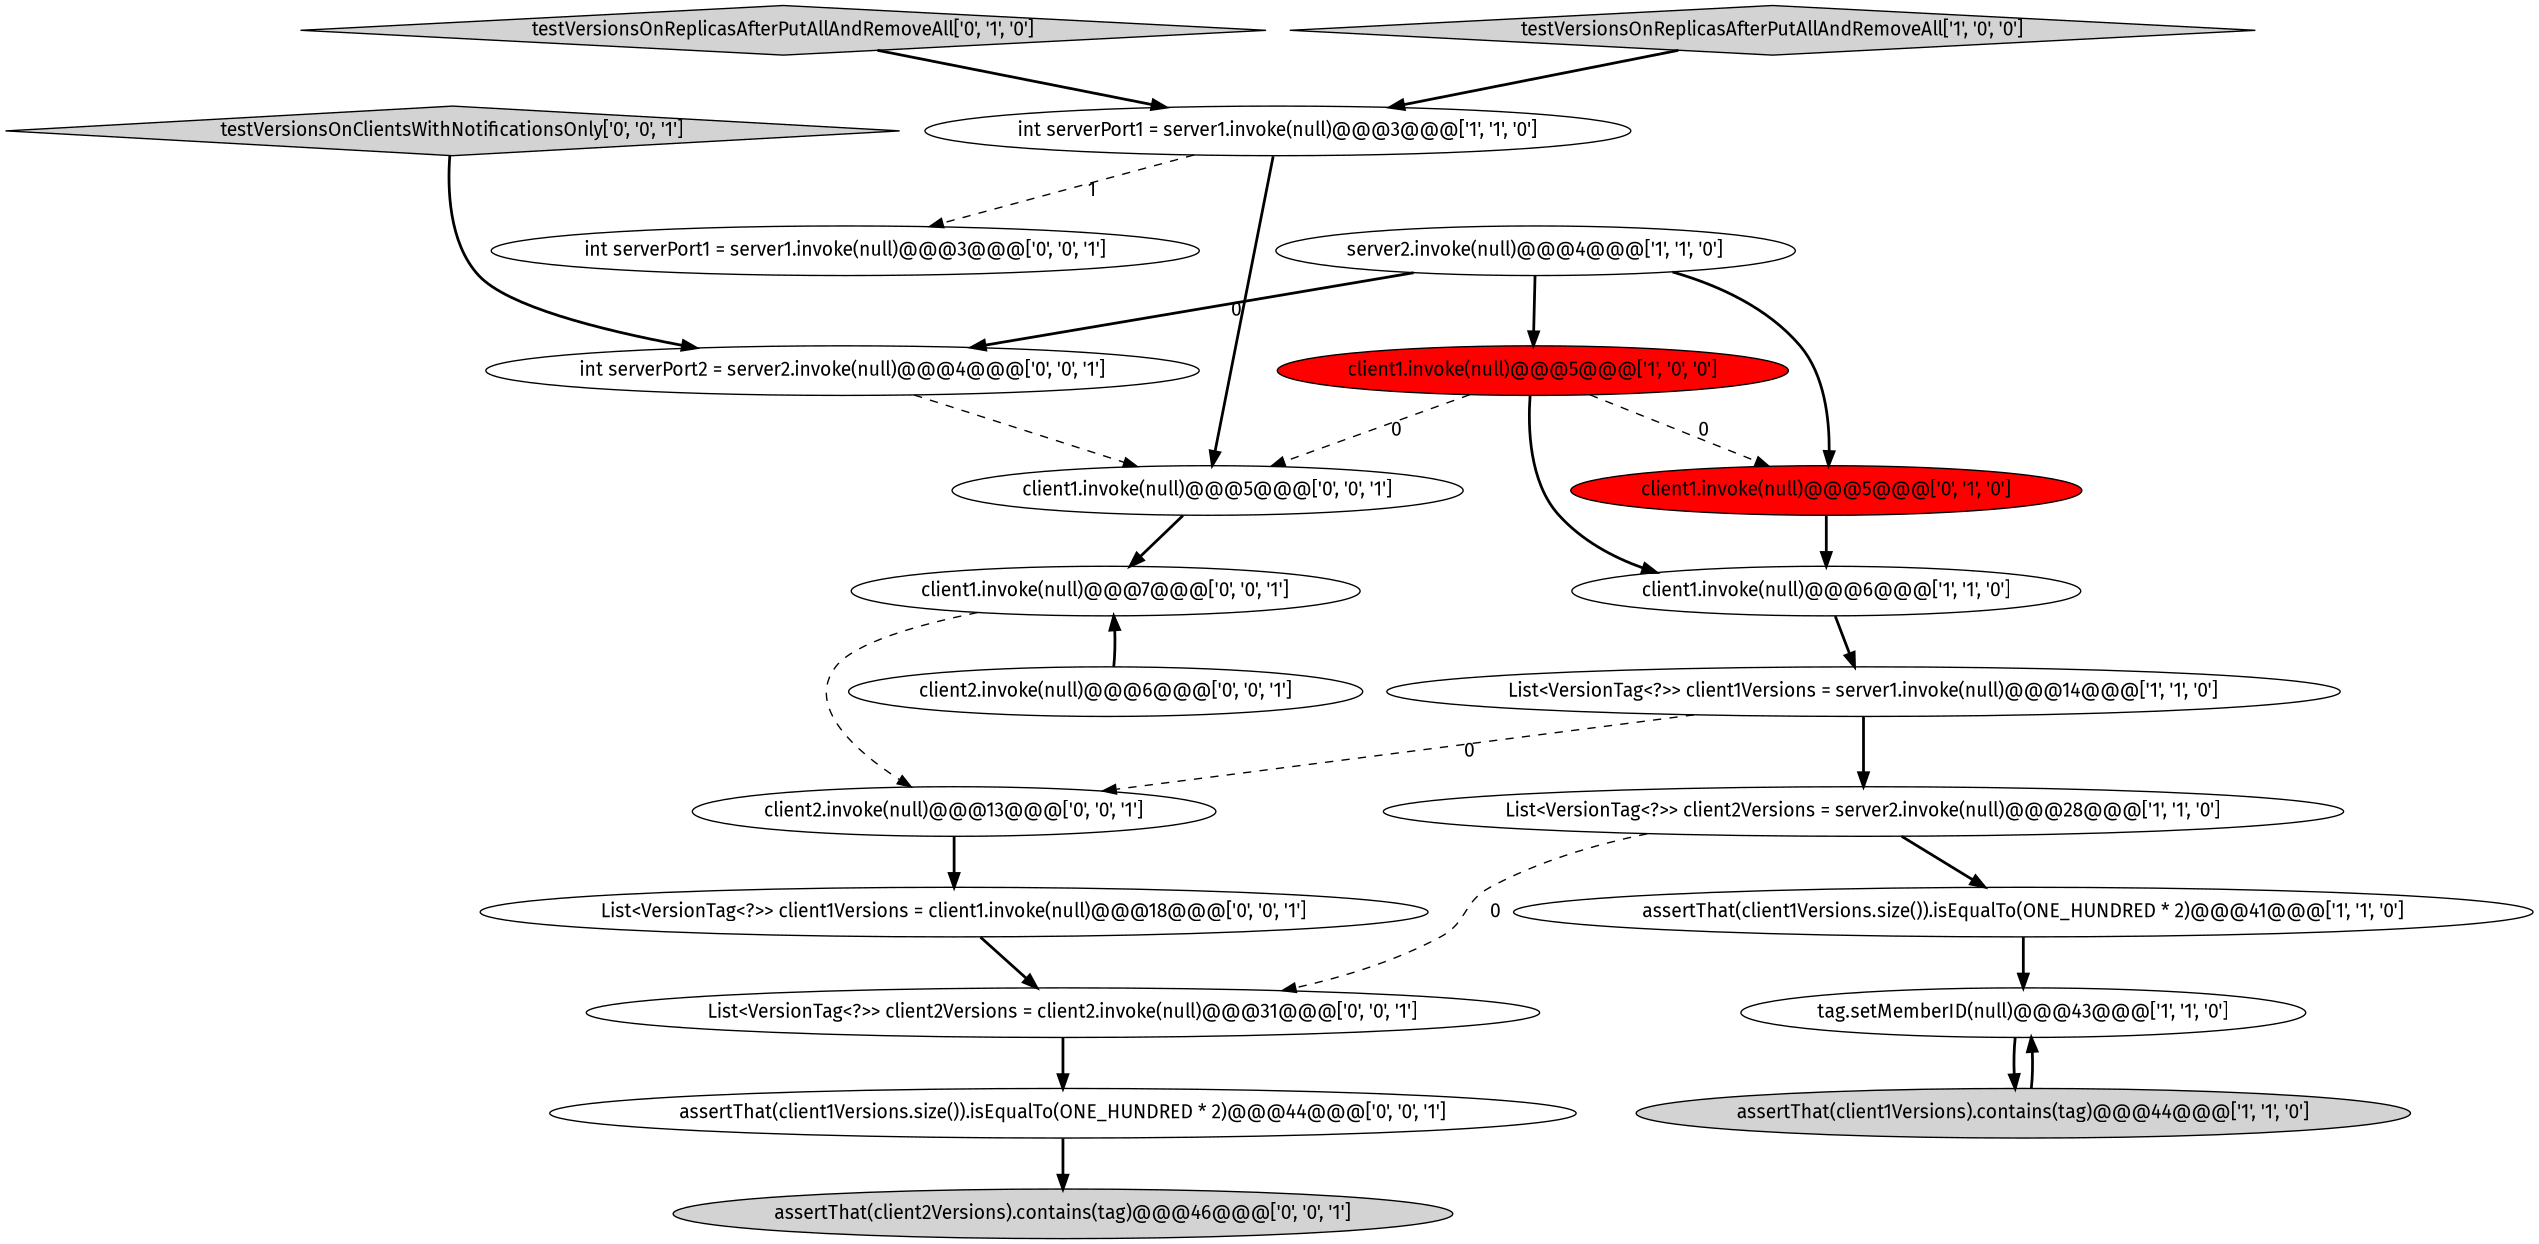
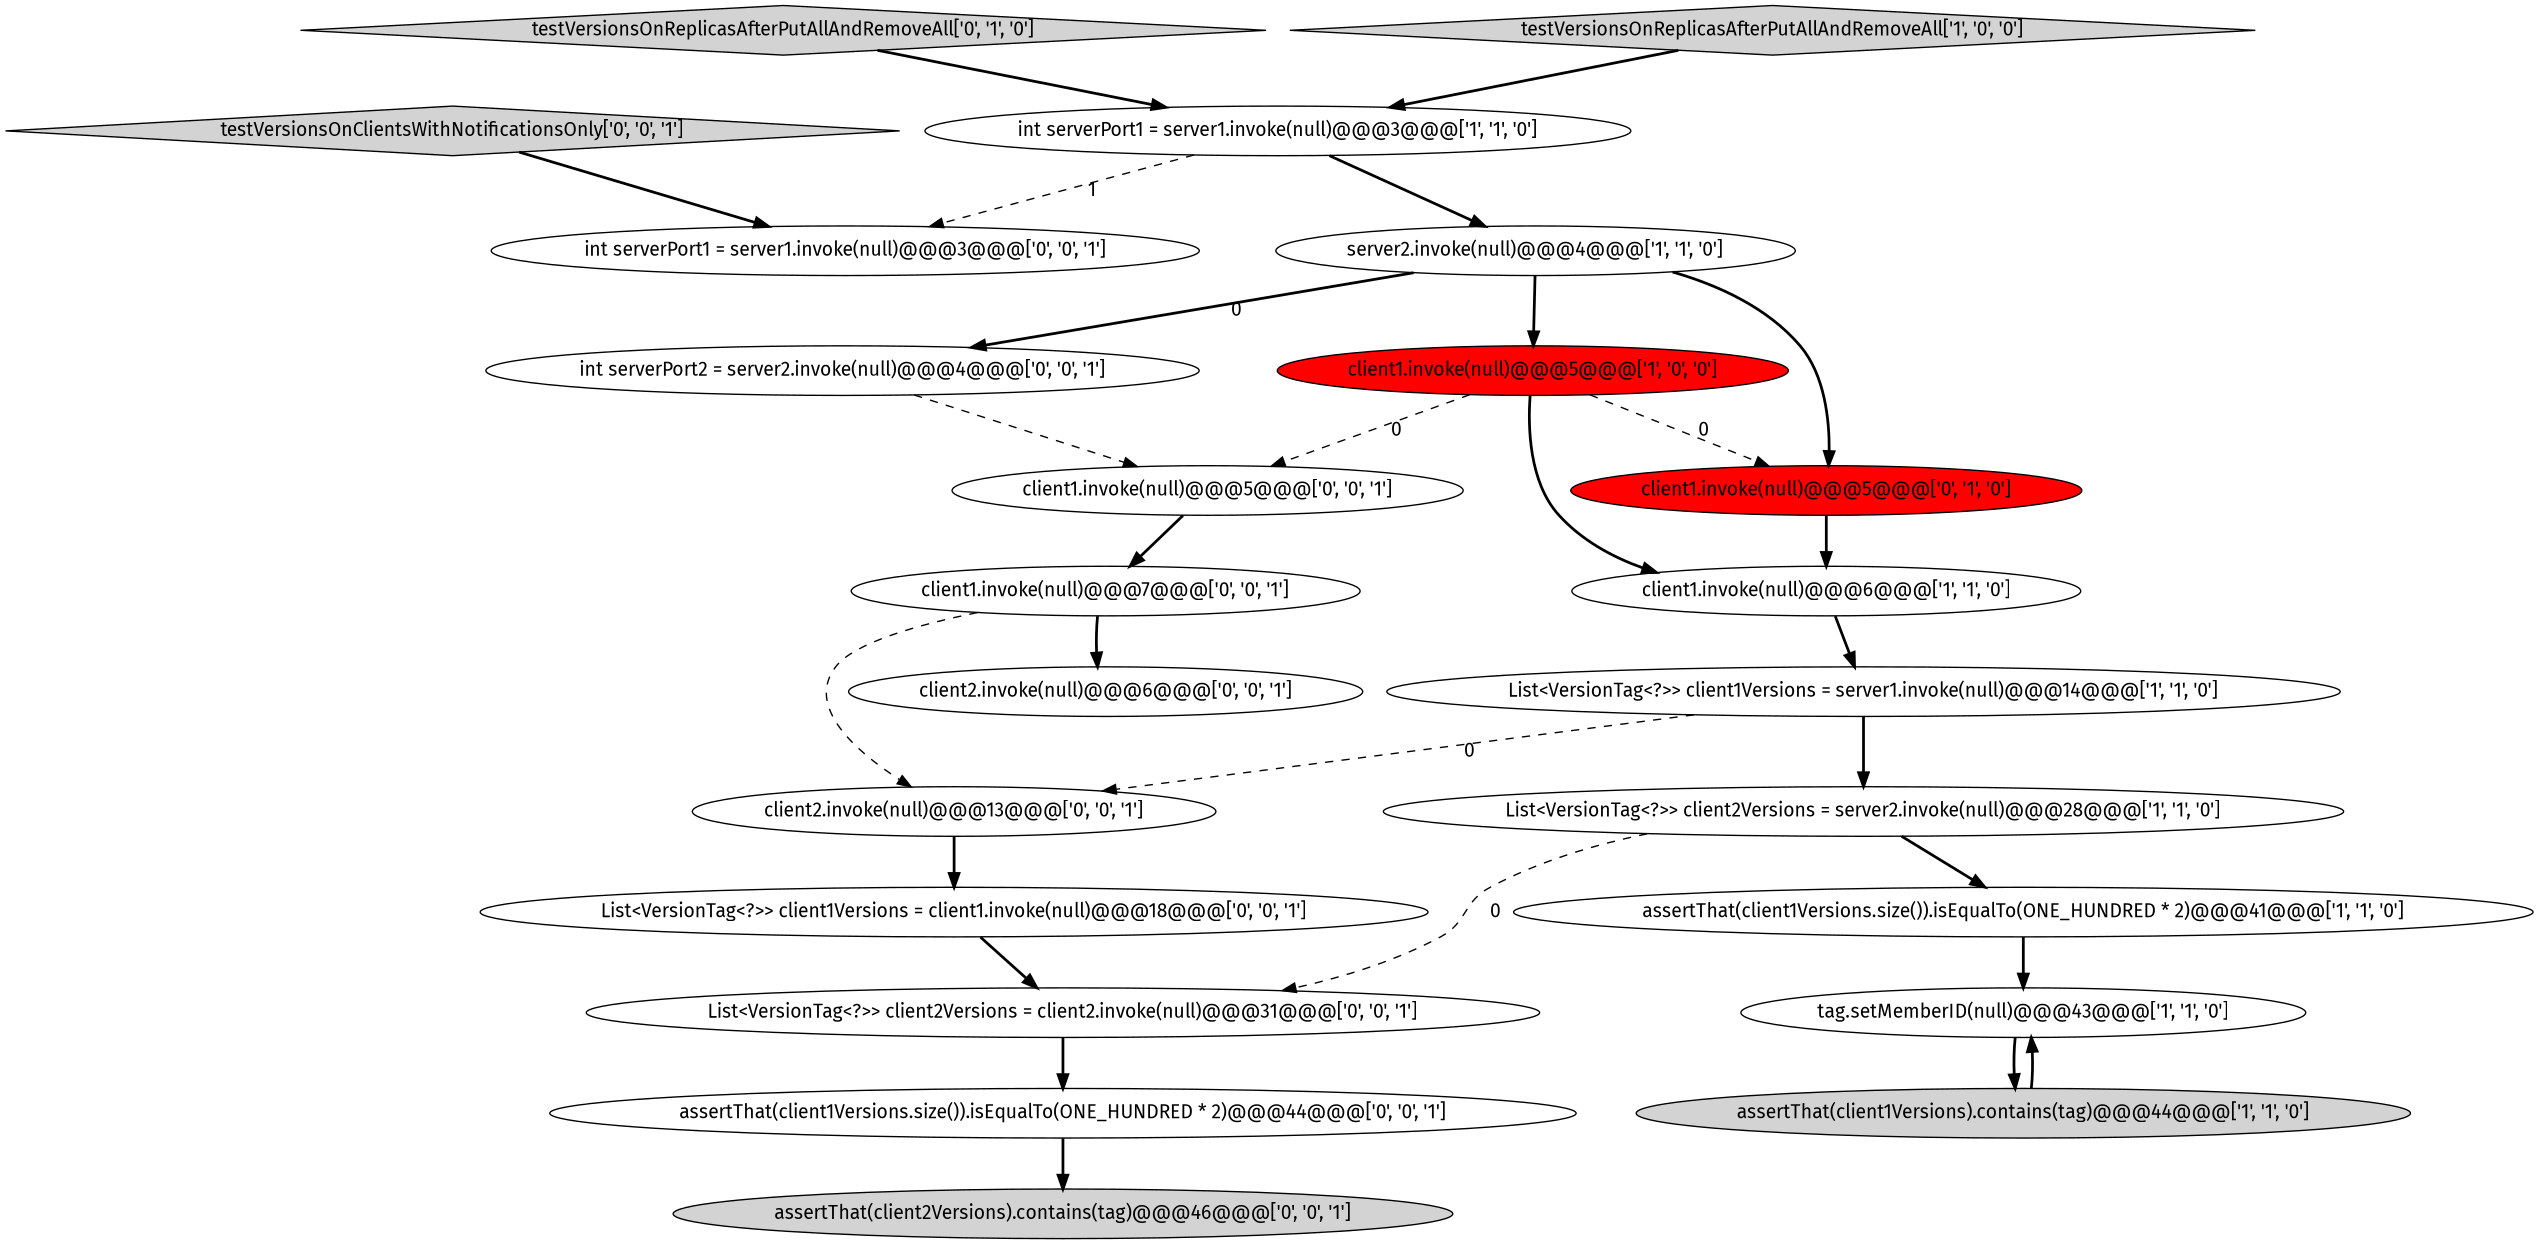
(517, 300) -> (637, 187)
(1243, 311) -> (1401, 188)
(1115, 648) -> (1096, 635)
